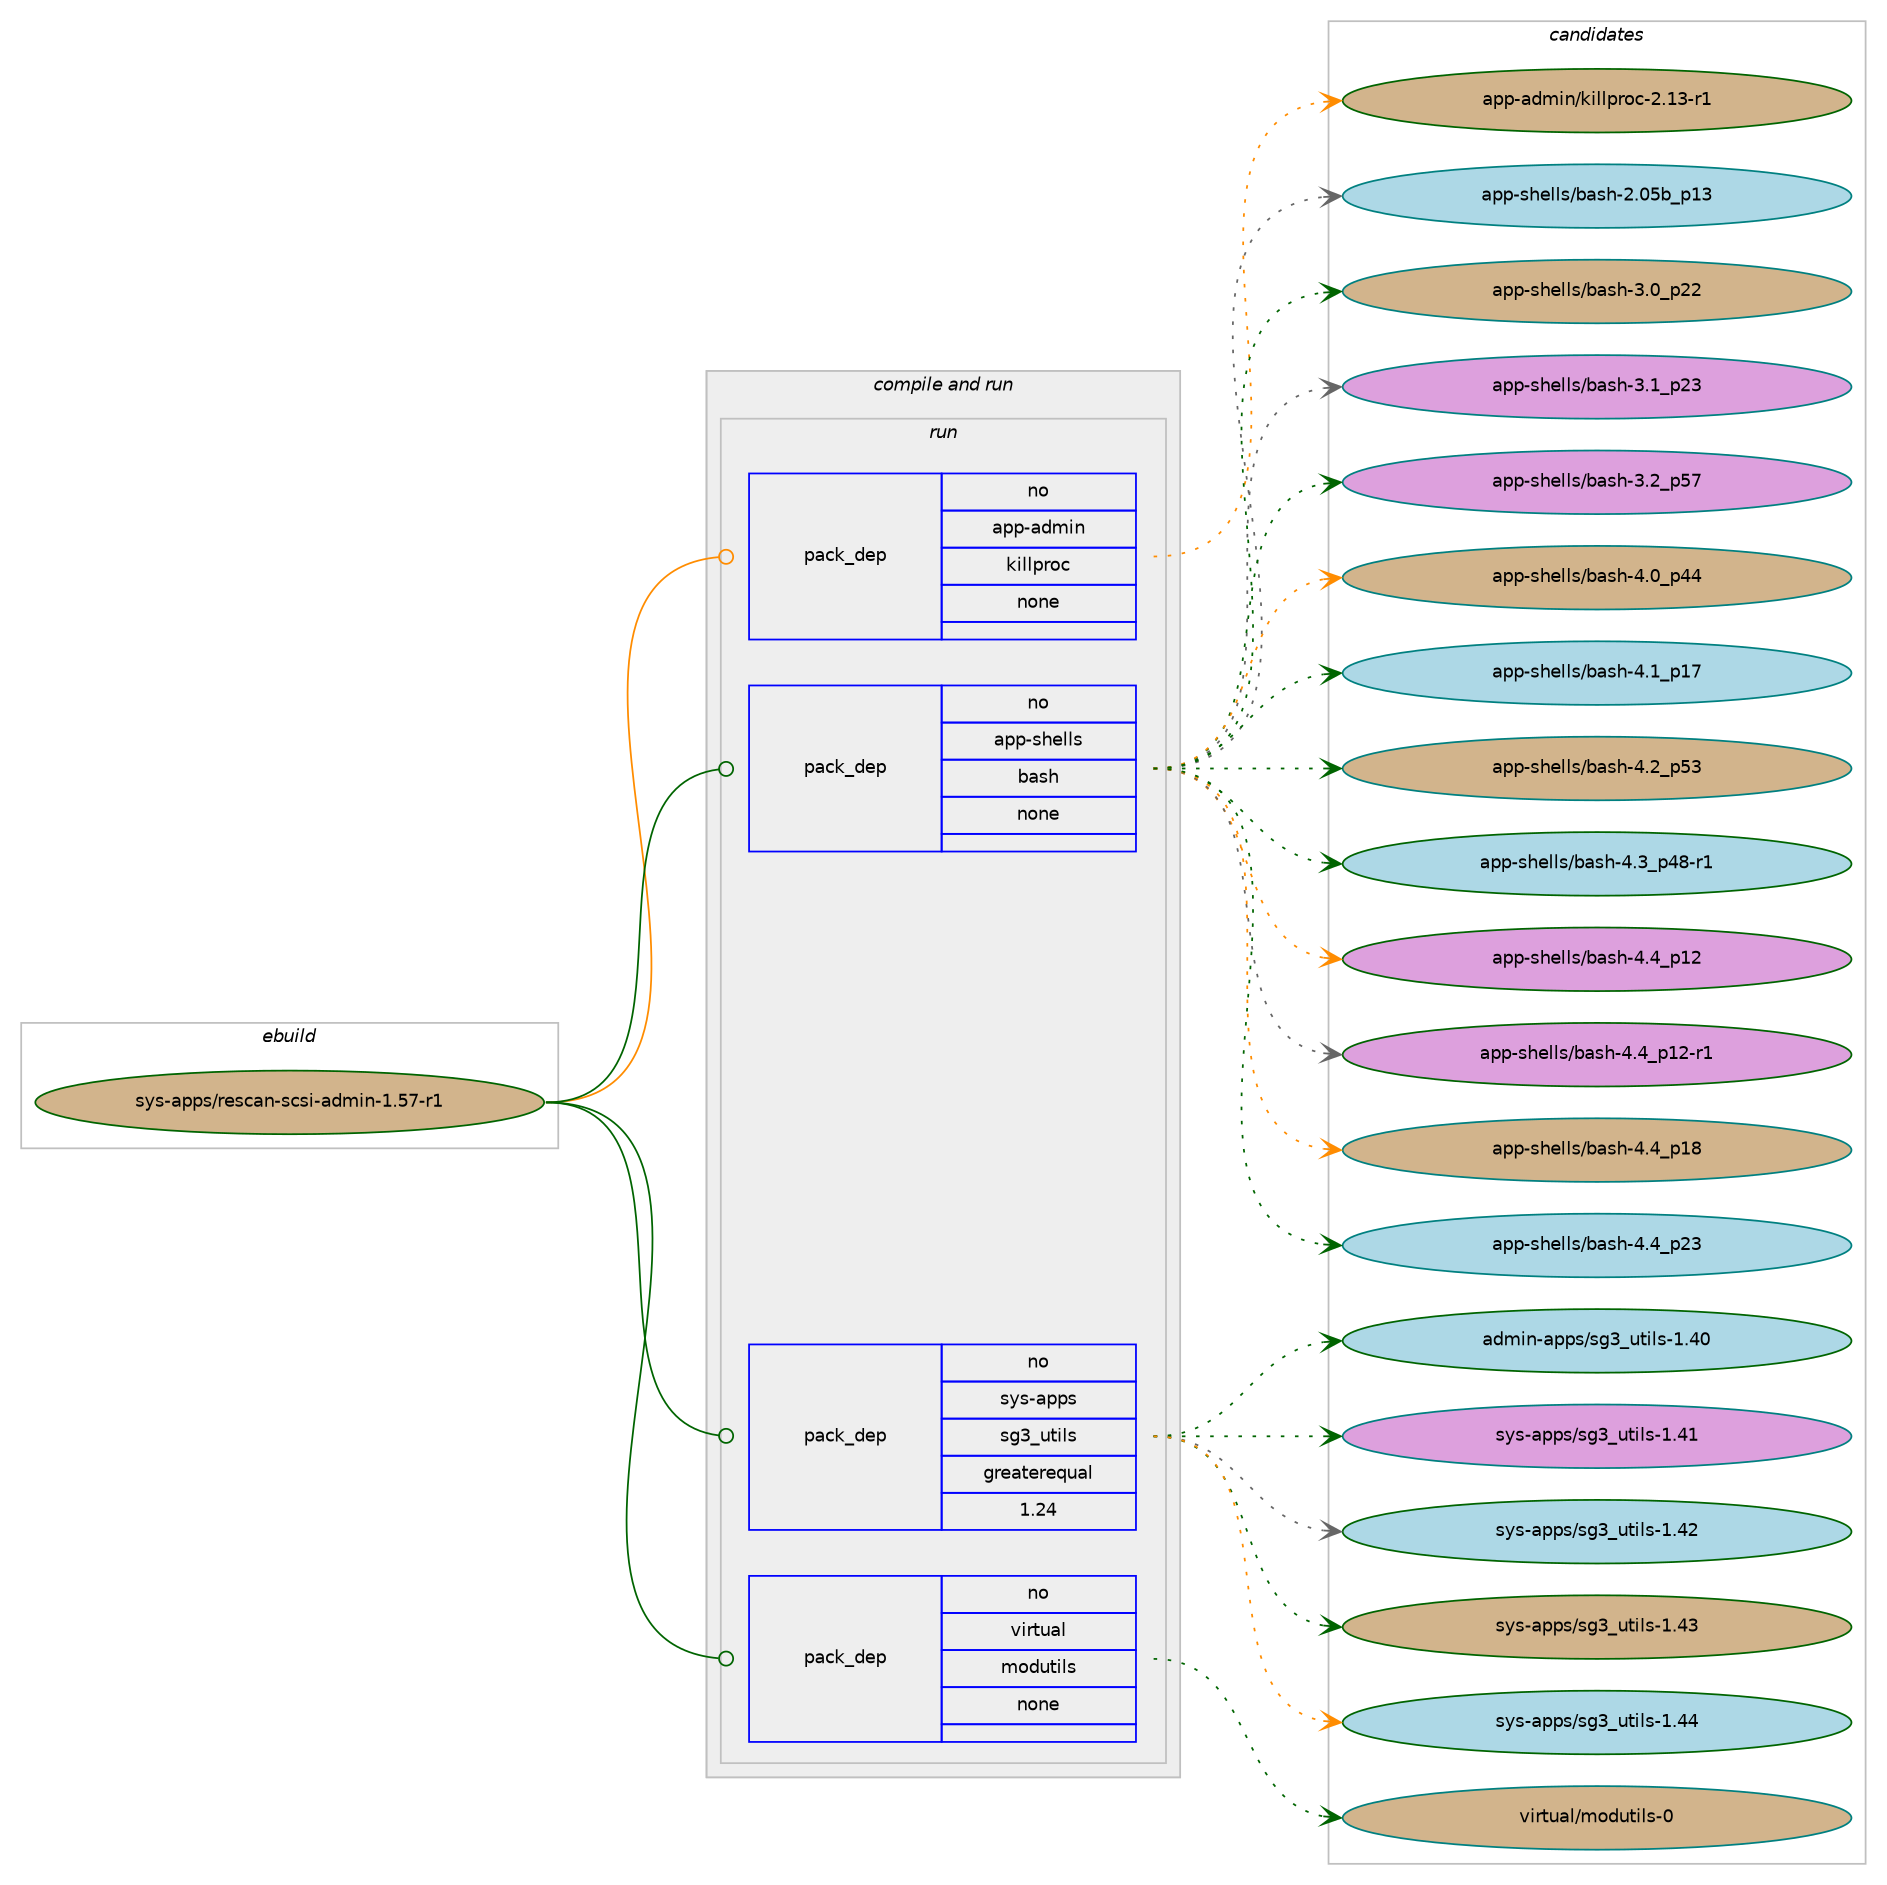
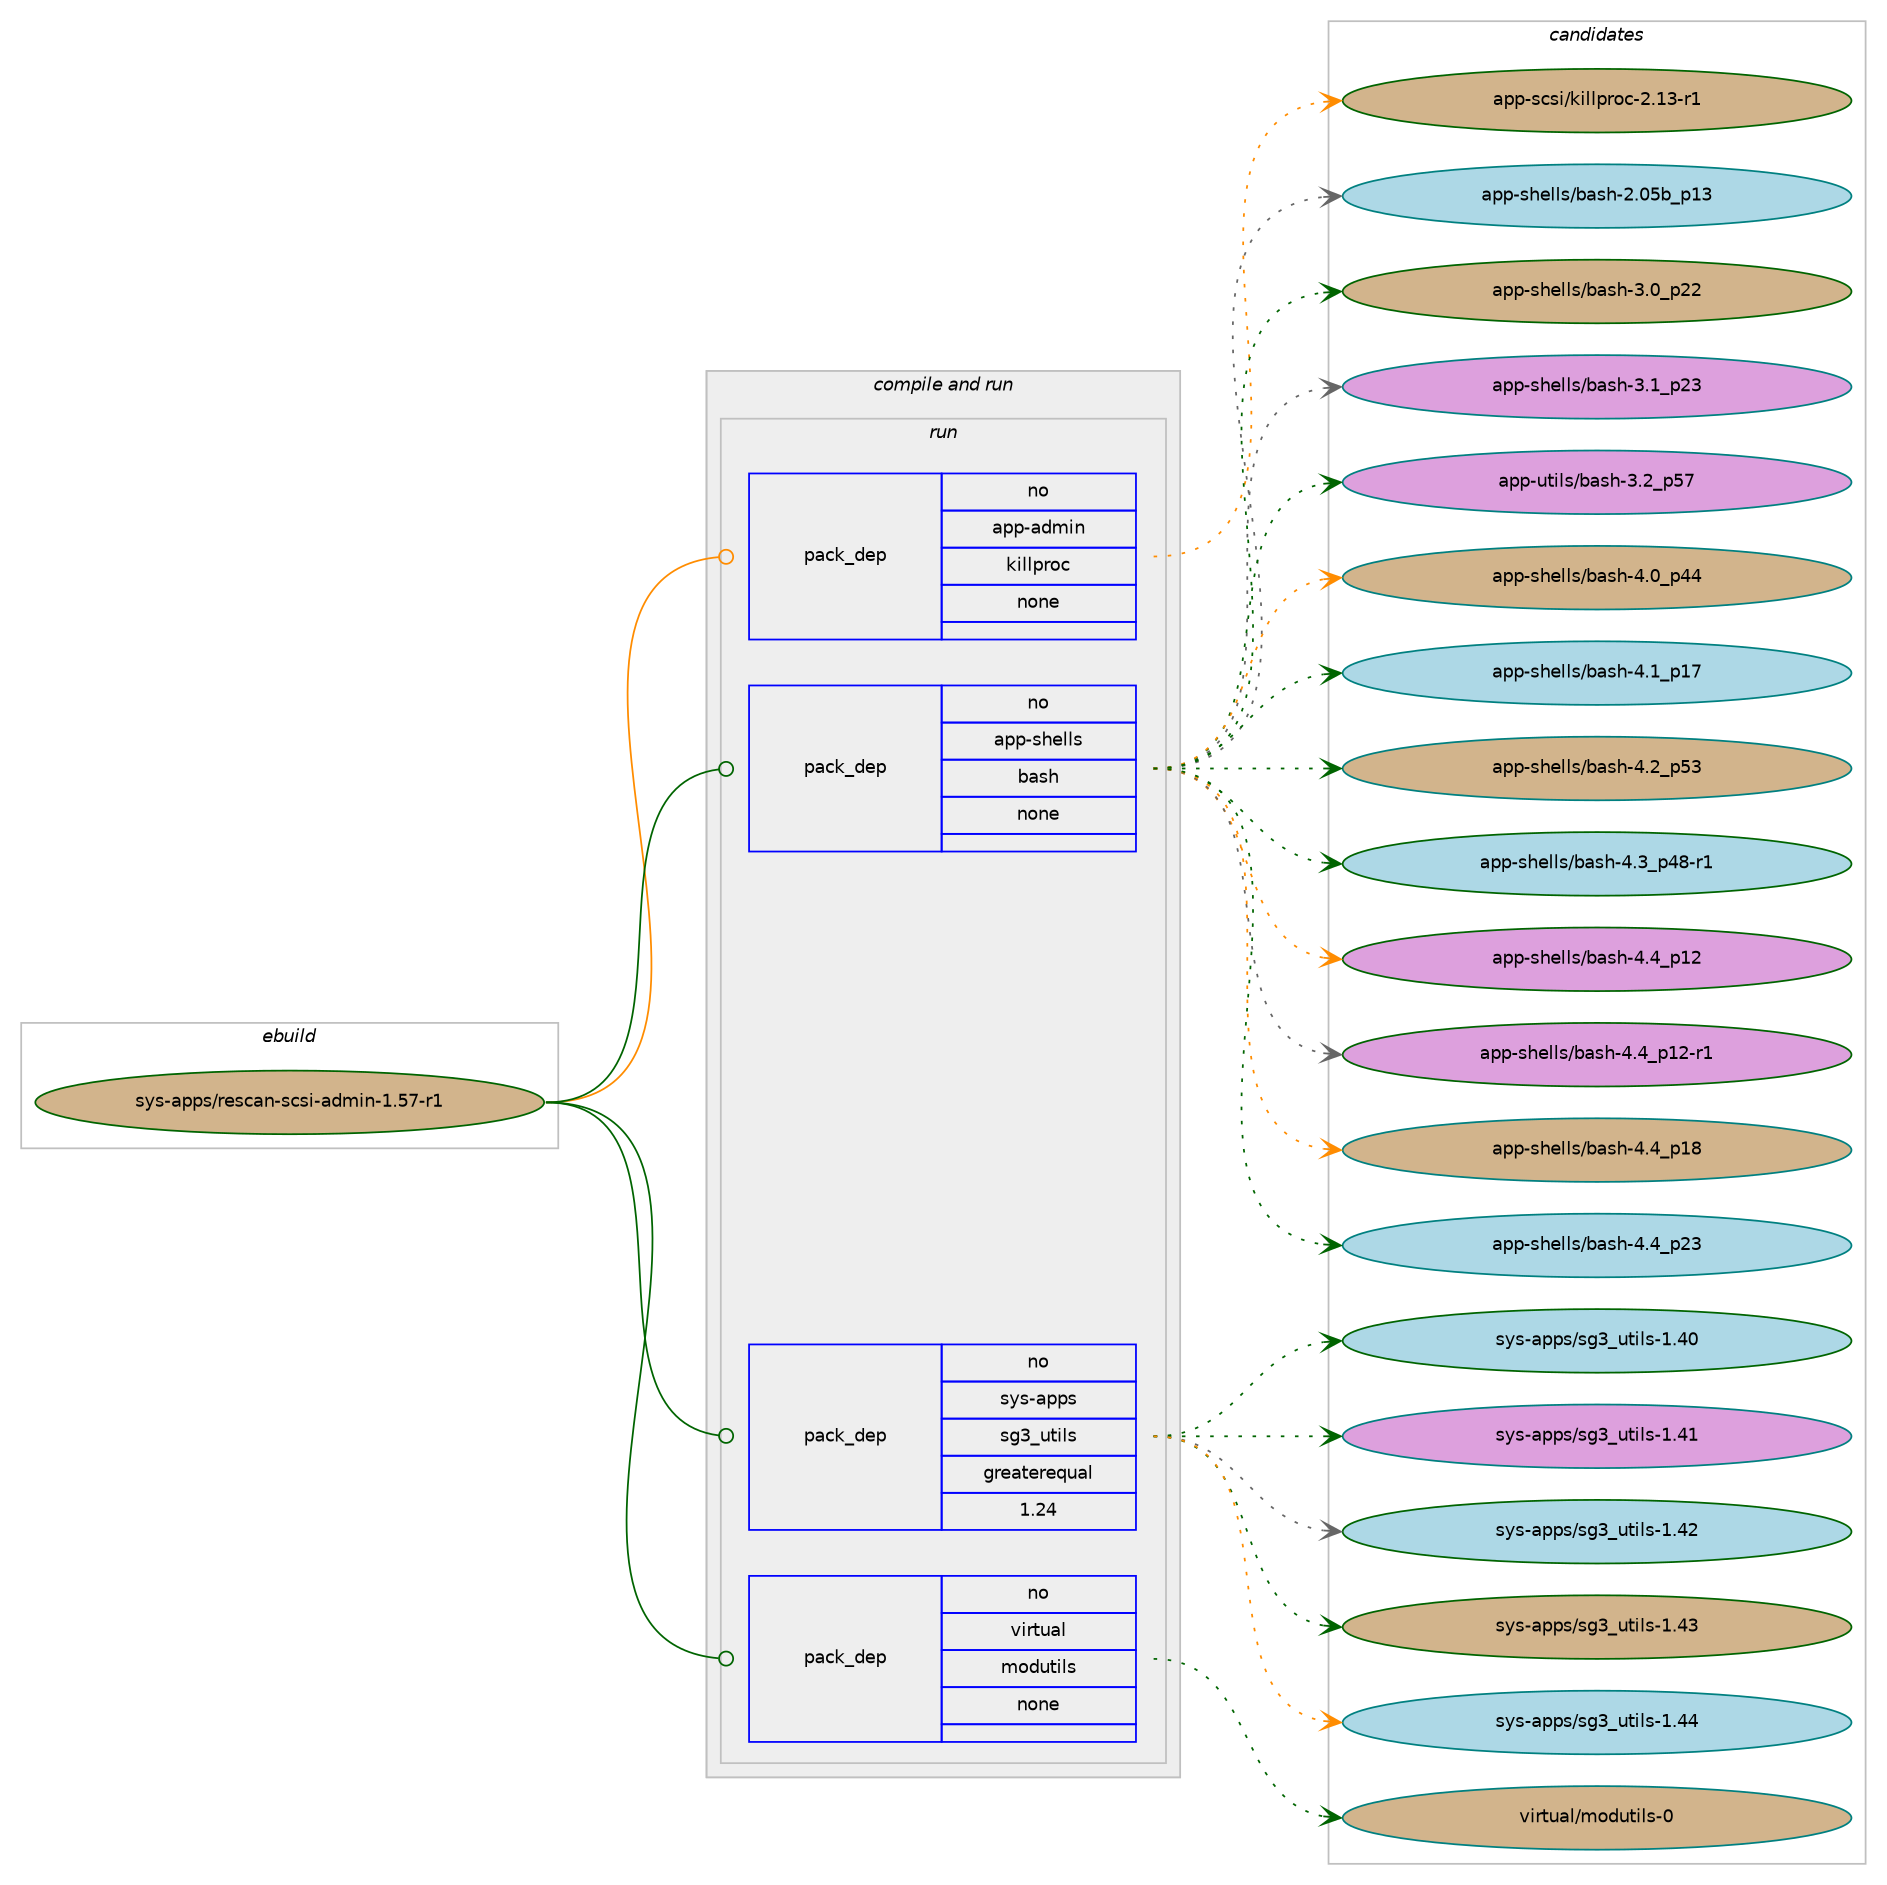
(1597, 101) -> (1597, 101)
(1597, 292) -> (1597, 292)
(1597, 482) -> (1597, 482)
(1597, 1341) -> (1597, 1341)
(1597, 1722) -> (1597, 1722)
